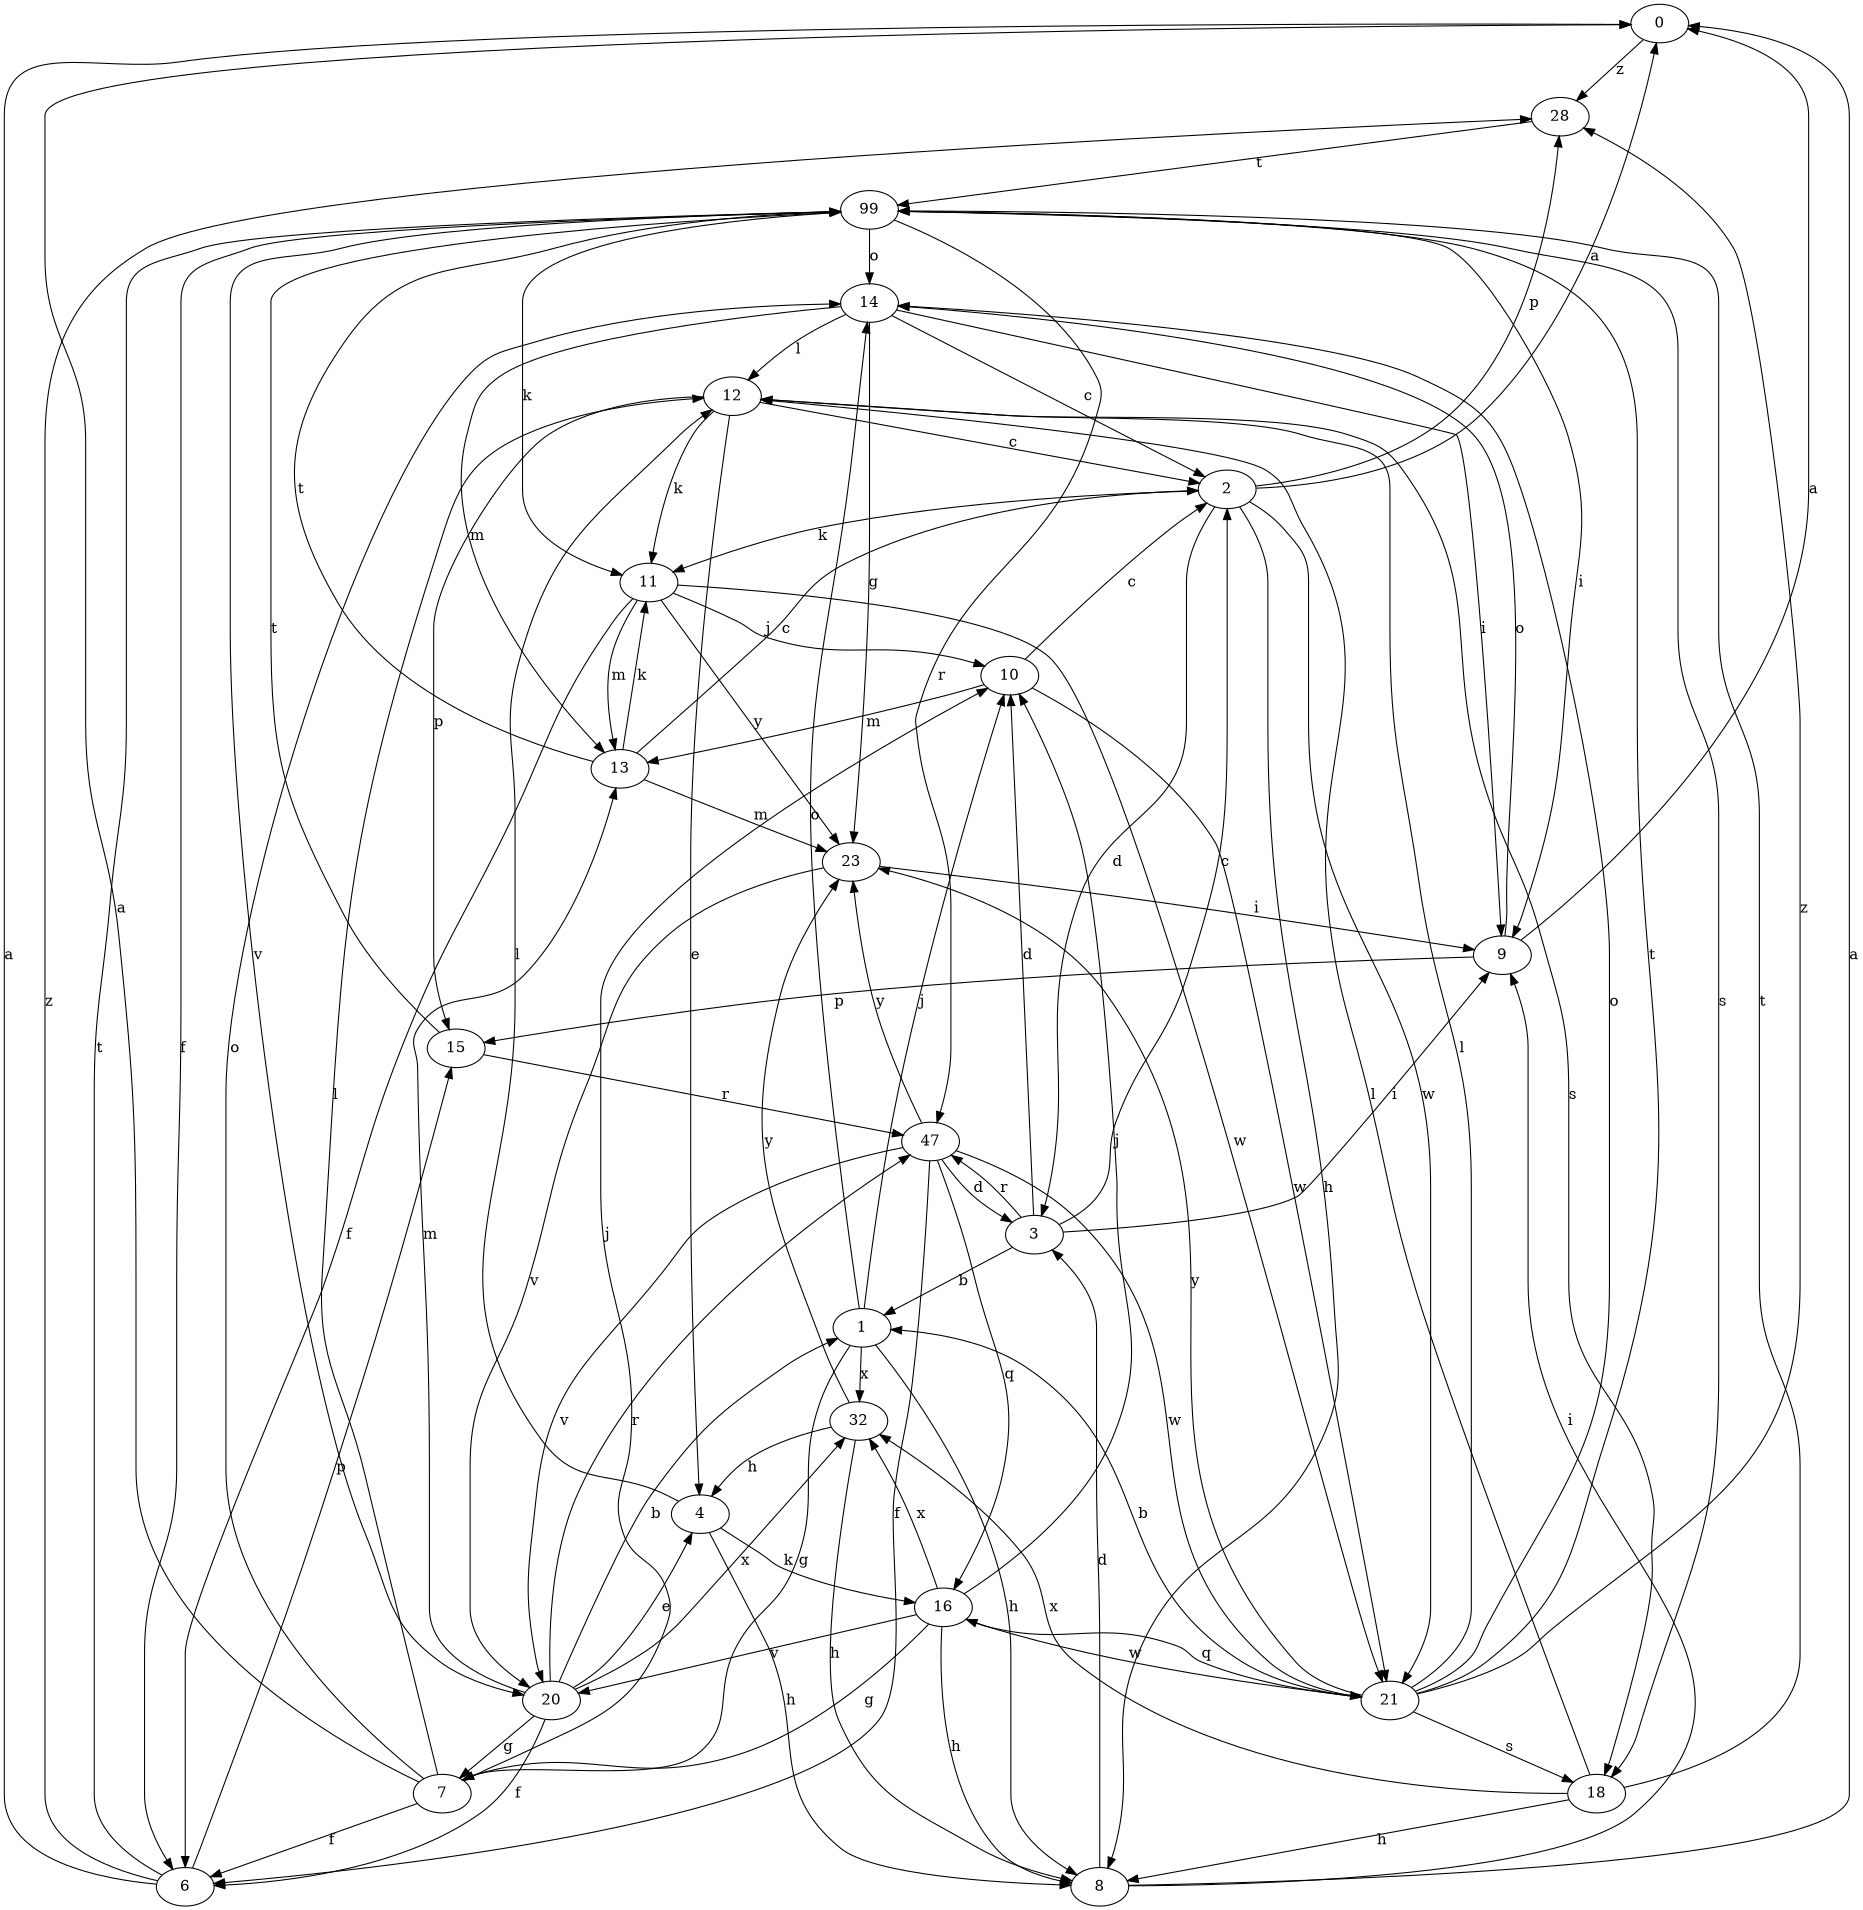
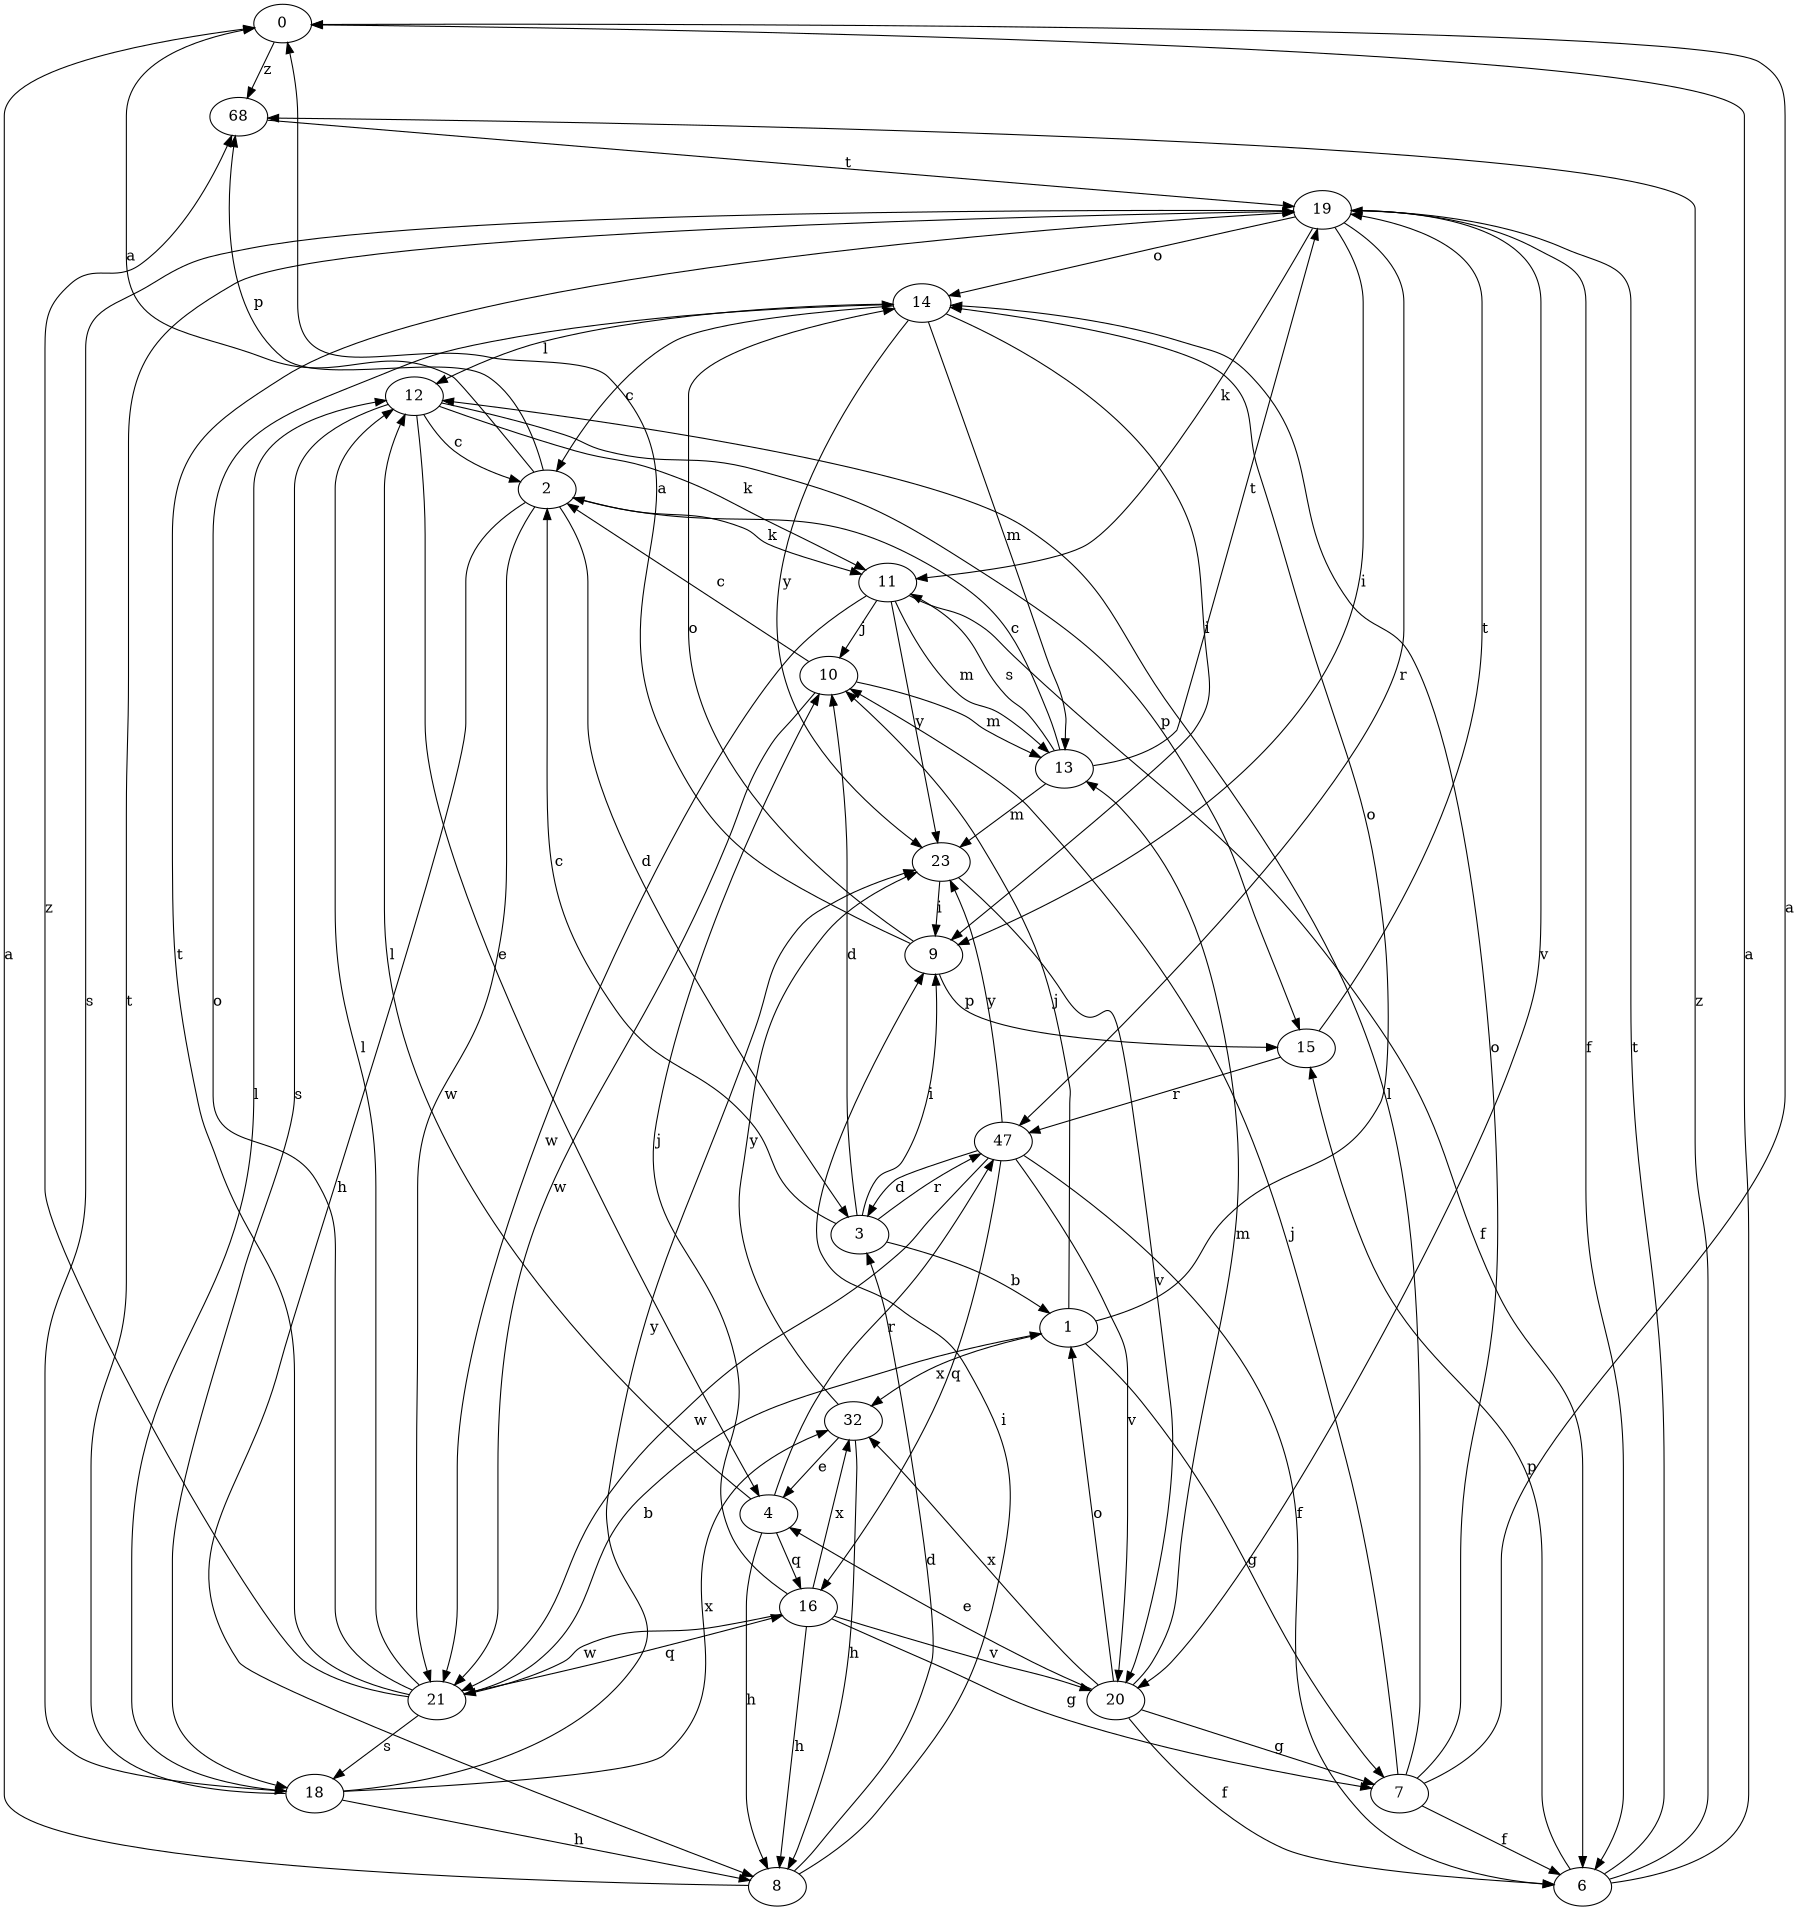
(1560, 117) -> (239, 117)
(870, 210) -> (1322, 210)
(874, 583) -> (788, 583)
(642, 676) -> (1010, 676)
(1189, 1243) -> (621, 1420)
(652, 1376) -> (872, 1327)
(753, 1468) -> (823, 1468)
(656, 1514) -> (1098, 1514)
(789, 1561) -> (797, 1561)
(1006, 1602) -> none
